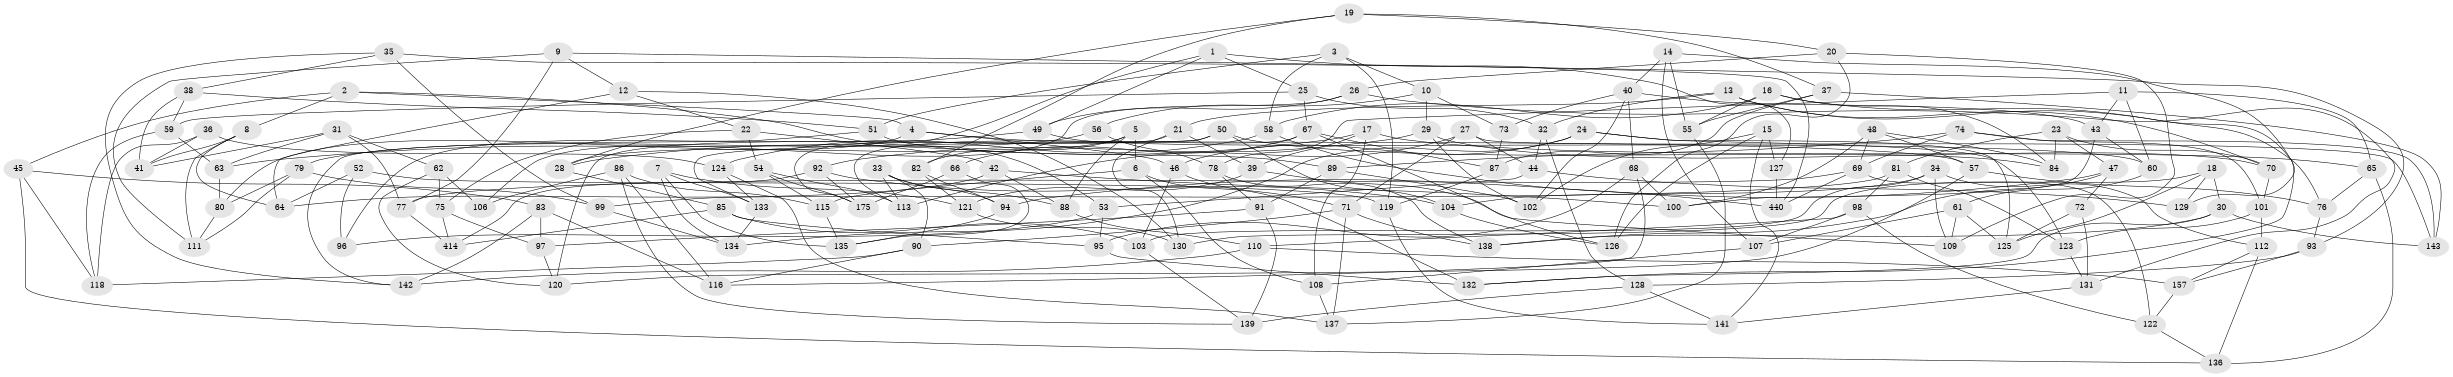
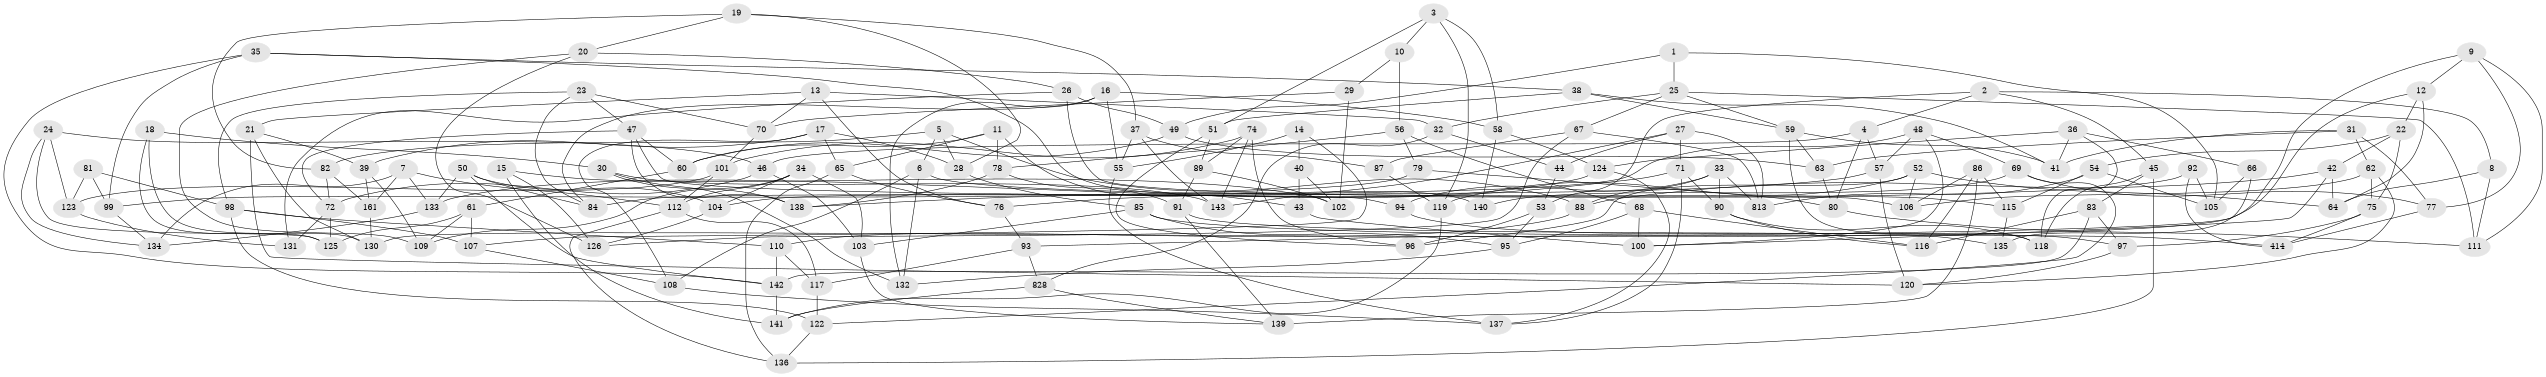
(1504, 130) -> none
(1631, 130) -> (1517, 174)
(1994, 140) -> (357, 99)
(1908, 148) -> (1282, 219)
(1122, 150) -> none
(1131, 150) -> (2163, 149)
(2124, 150) -> (659, 151)
(189, 151) -> (1925, 145)
(1776, 169) -> none
(961, 189) -> (328, 191)
none -> (1912, 189)
(1259, 192) -> (618, 193)
(863, 208) -> (2211, 208)
(904, 208) -> (1759, 208)
(965, 208) -> (370, 208)
(1776, 208) -> (1481, 208)
(2182, 208) -> none
(249, 210) -> (2121, 107)
(736, 232) -> (538, 191)
(1638, 286) -> (1040, 286)
(2179, 286) -> (817, 286)
(1905, 305) -> (777, 305)
